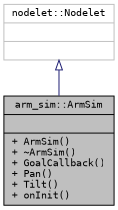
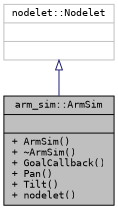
(41, 195) -> (44, 195)
